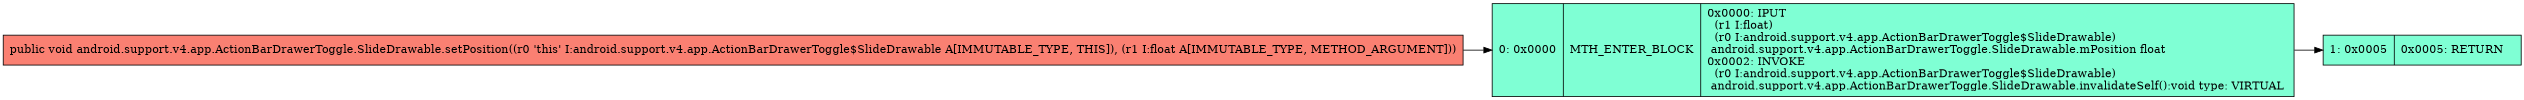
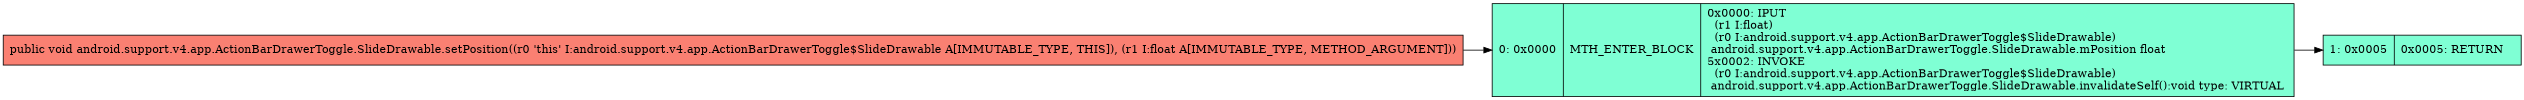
(1760, 62) -> (1760, 62)
